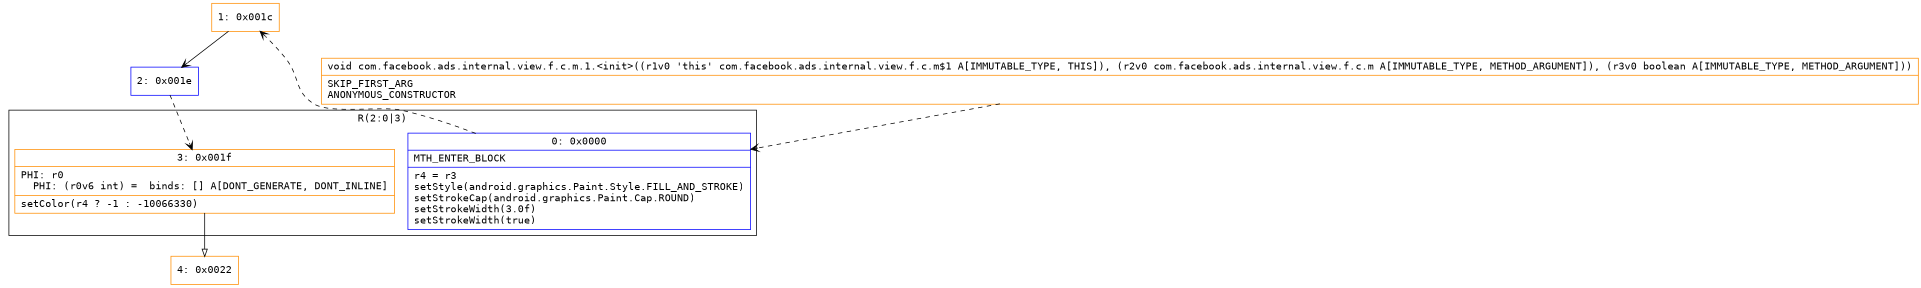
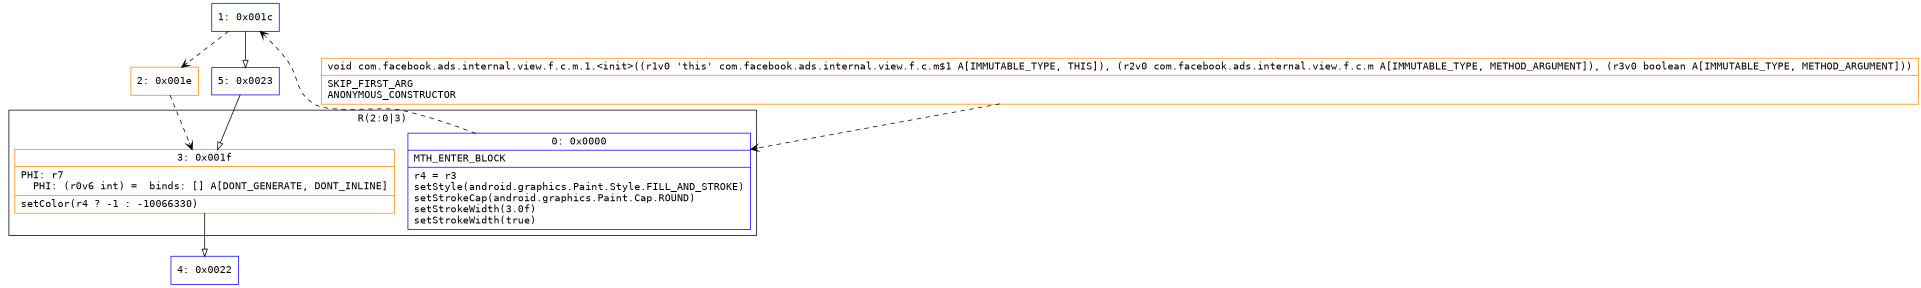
(245, 17) -> (245, 17)
(208, 47) -> (208, 47)
(165, 81) -> (165, 81)
none -> (245, 81)
(46, 175) -> (46, 175)
(205, 270) -> (205, 270)
